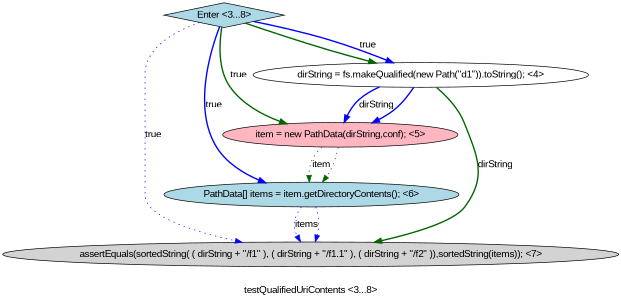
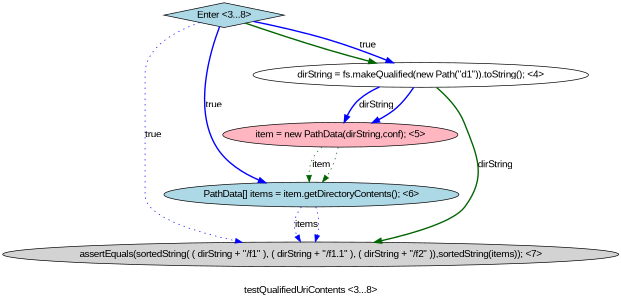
(230, 87) -> none
